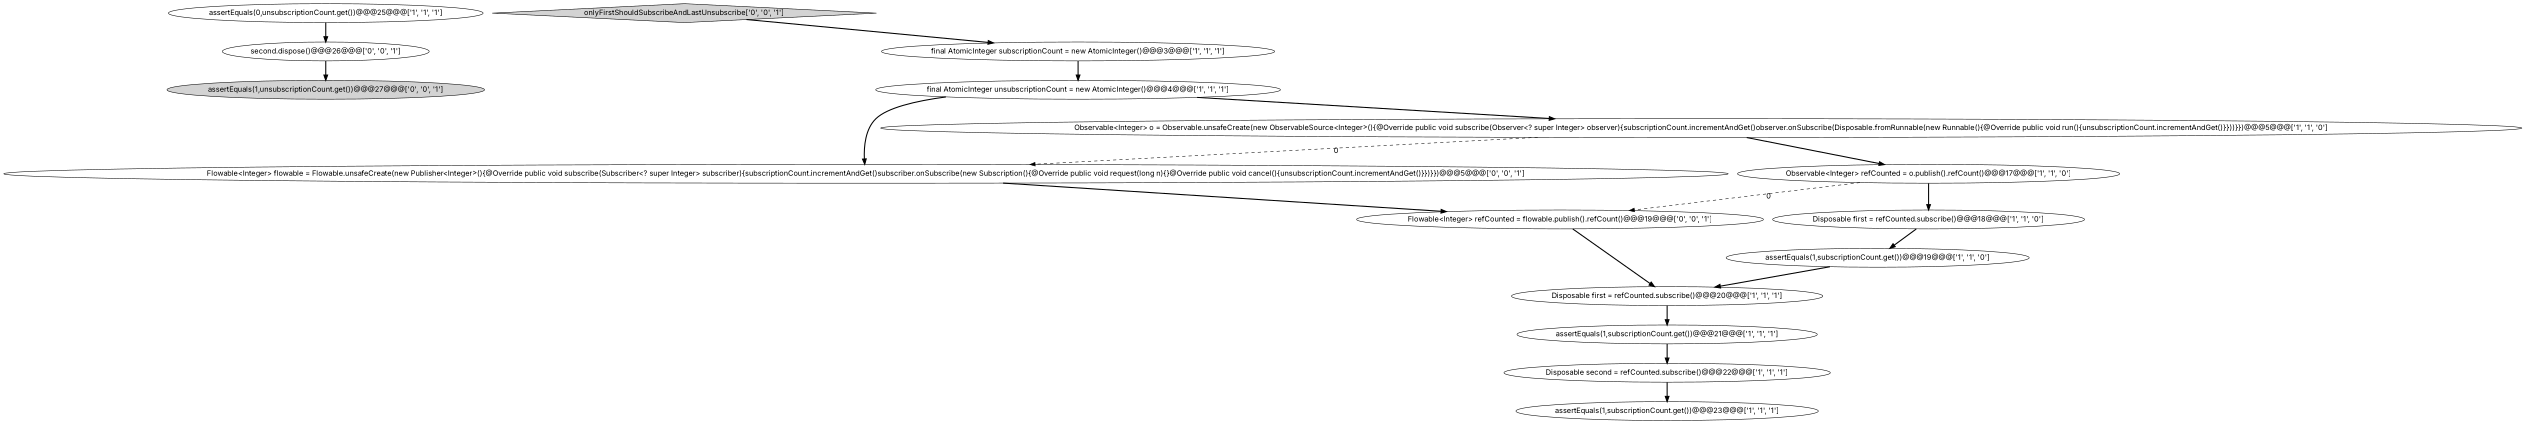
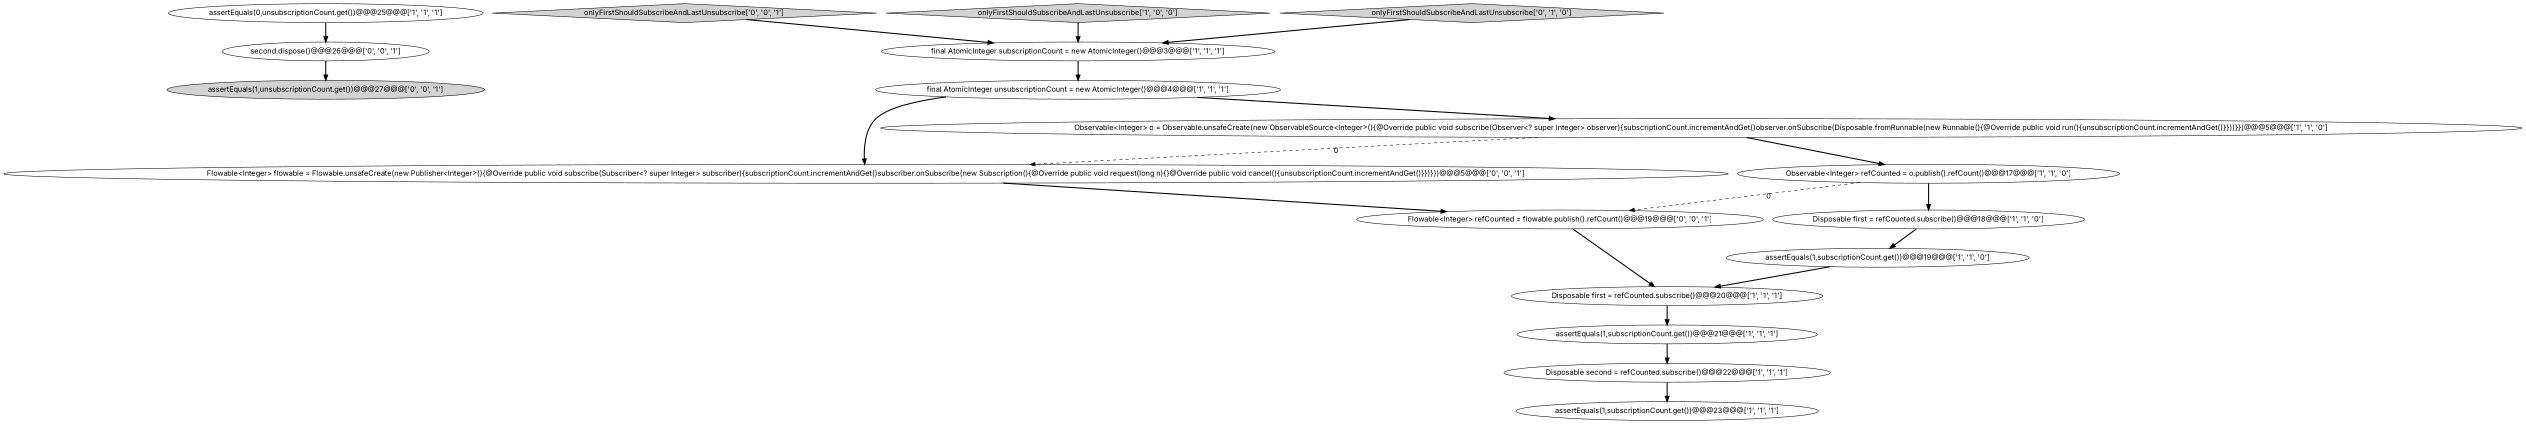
none -> (1078, 13)
none -> (1472, 13)
